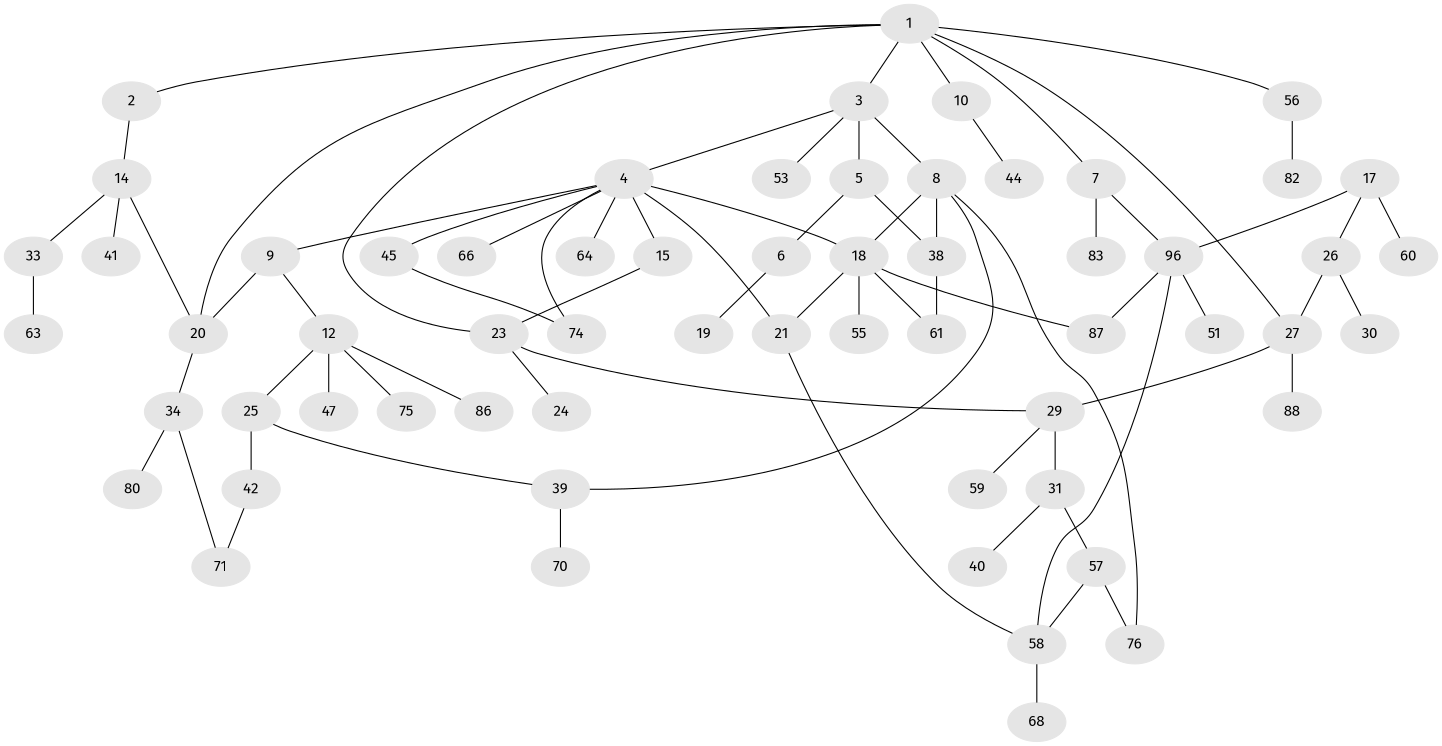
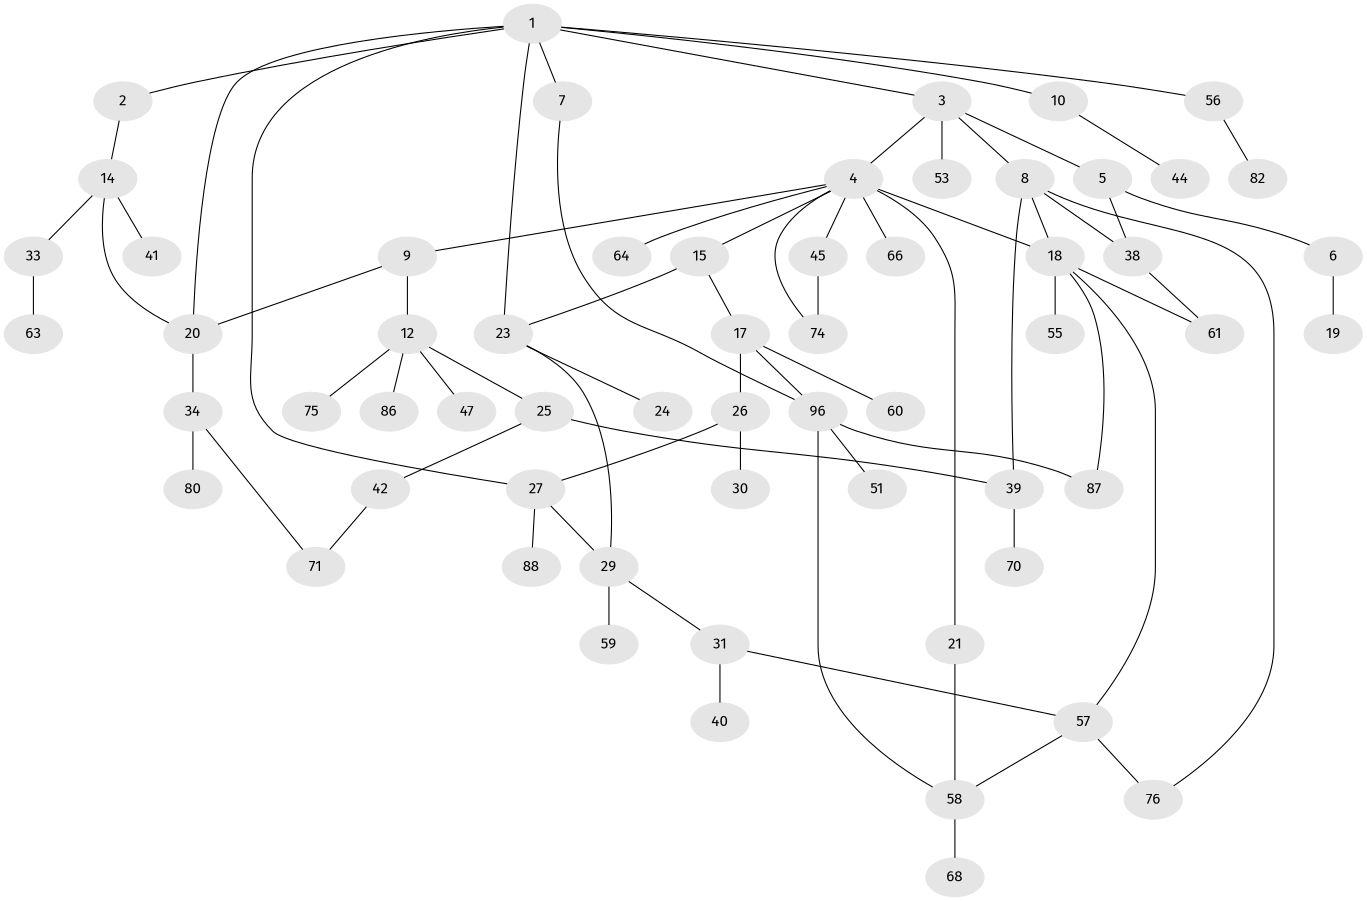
(1096, 257) -> none
none -> (720, 295)
(820, 295) -> (1155, 482)
